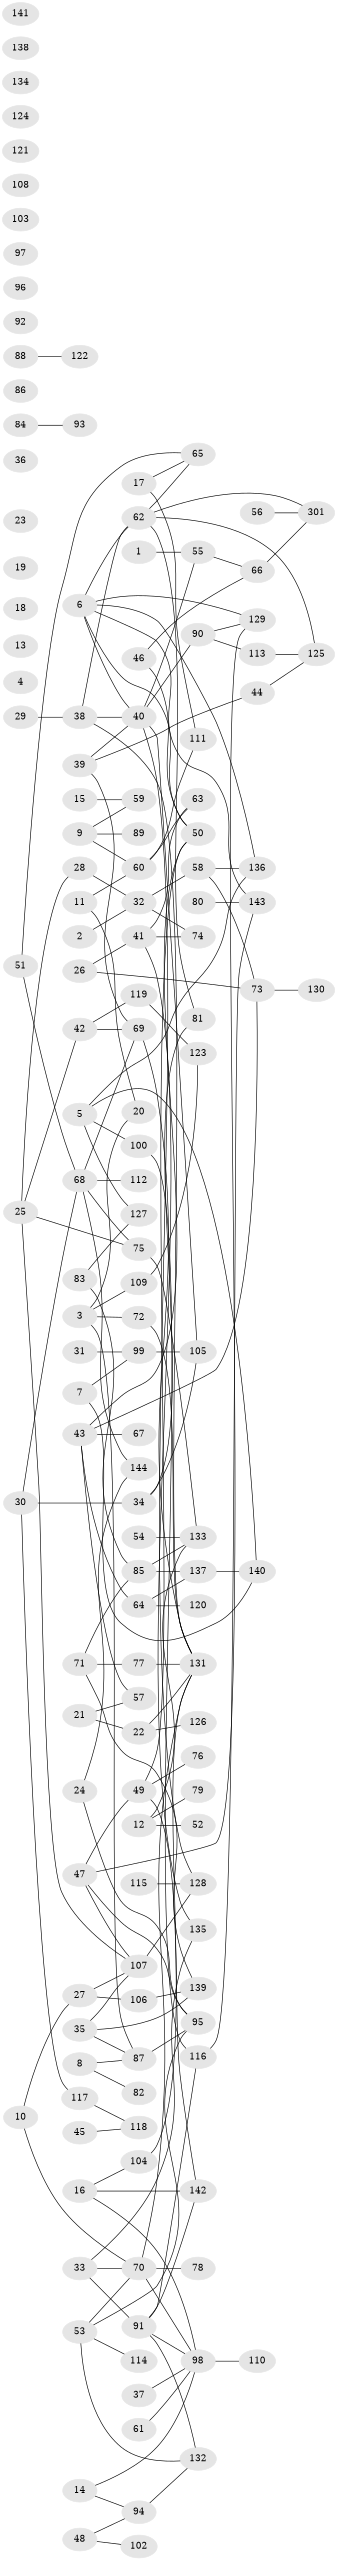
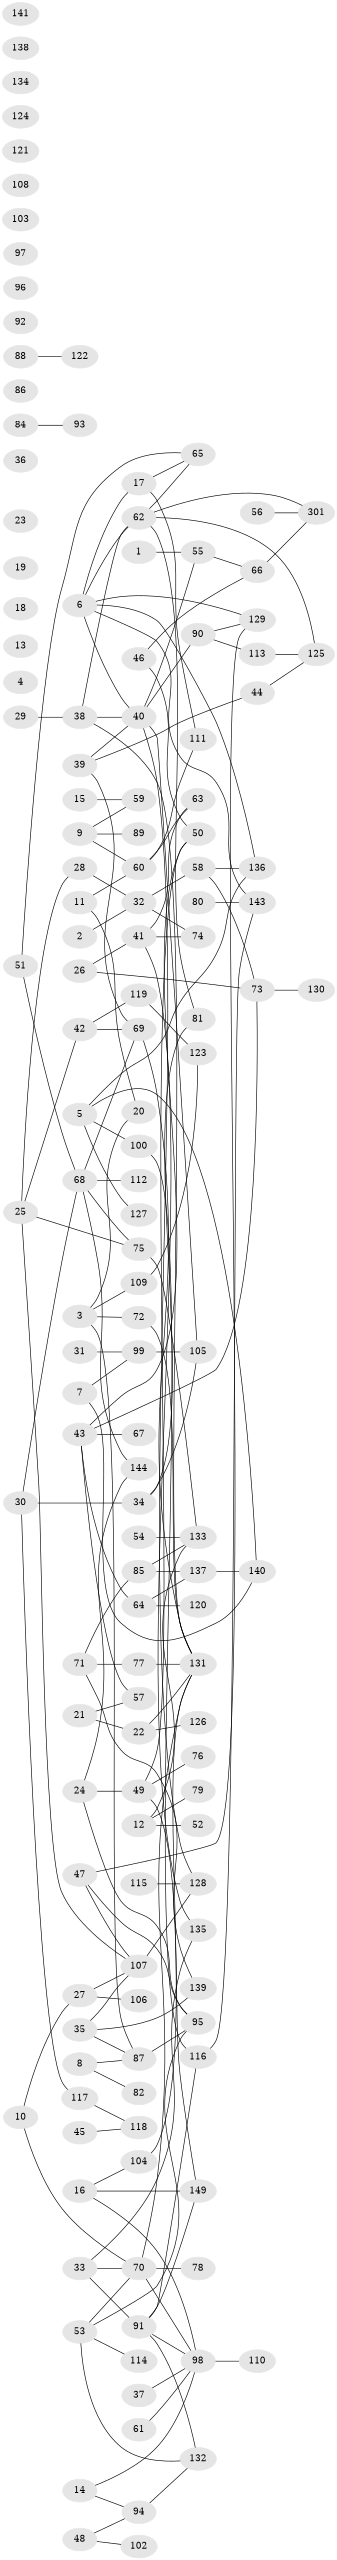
(161, 708) -> (100, 541)
(80, 1280) -> none
(105, 1831) -> (110, 1791)
(168, 1995) -> none
(198, 2191) -> (198, 2191)
